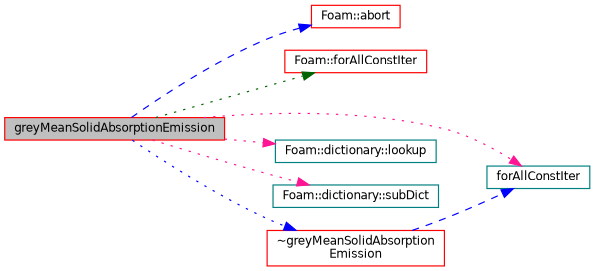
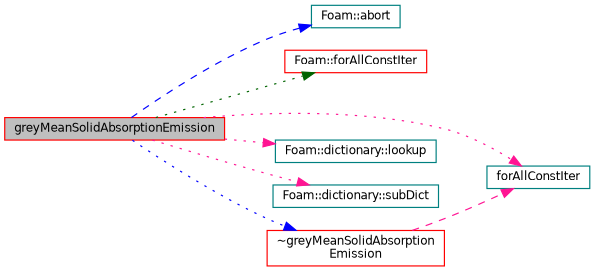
(356, 17) -> (356, 17)
(458, 213) -> (458, 213)
